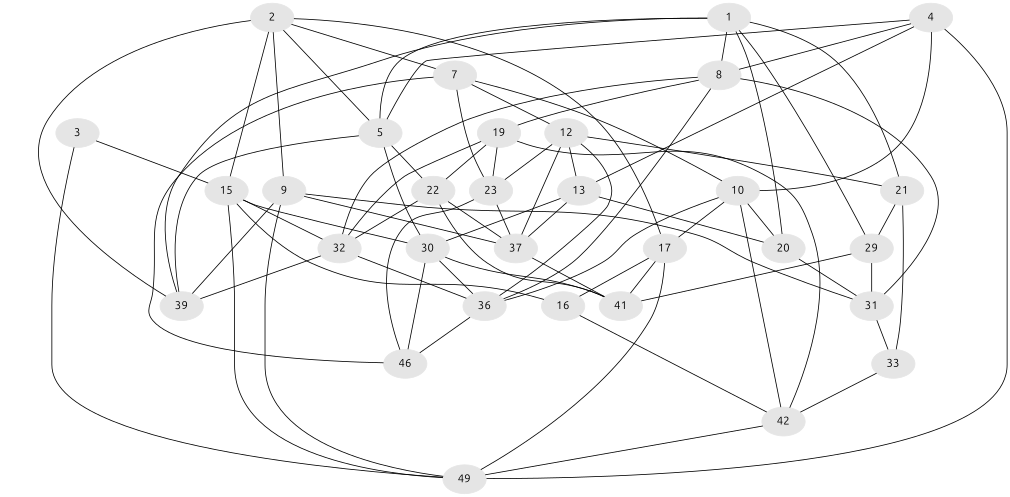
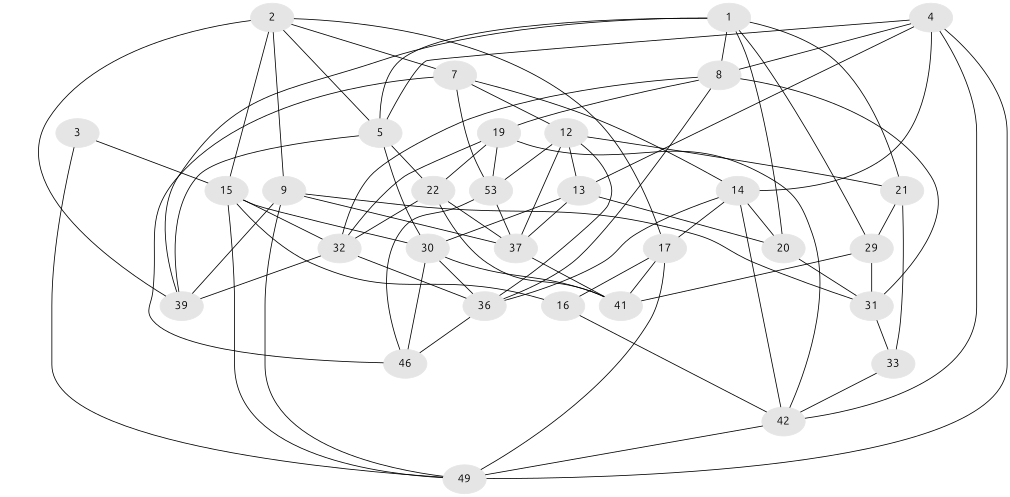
(491, 191) -> (491, 191)
(738, 191) -> (738, 191)
none -> (977, 276)
